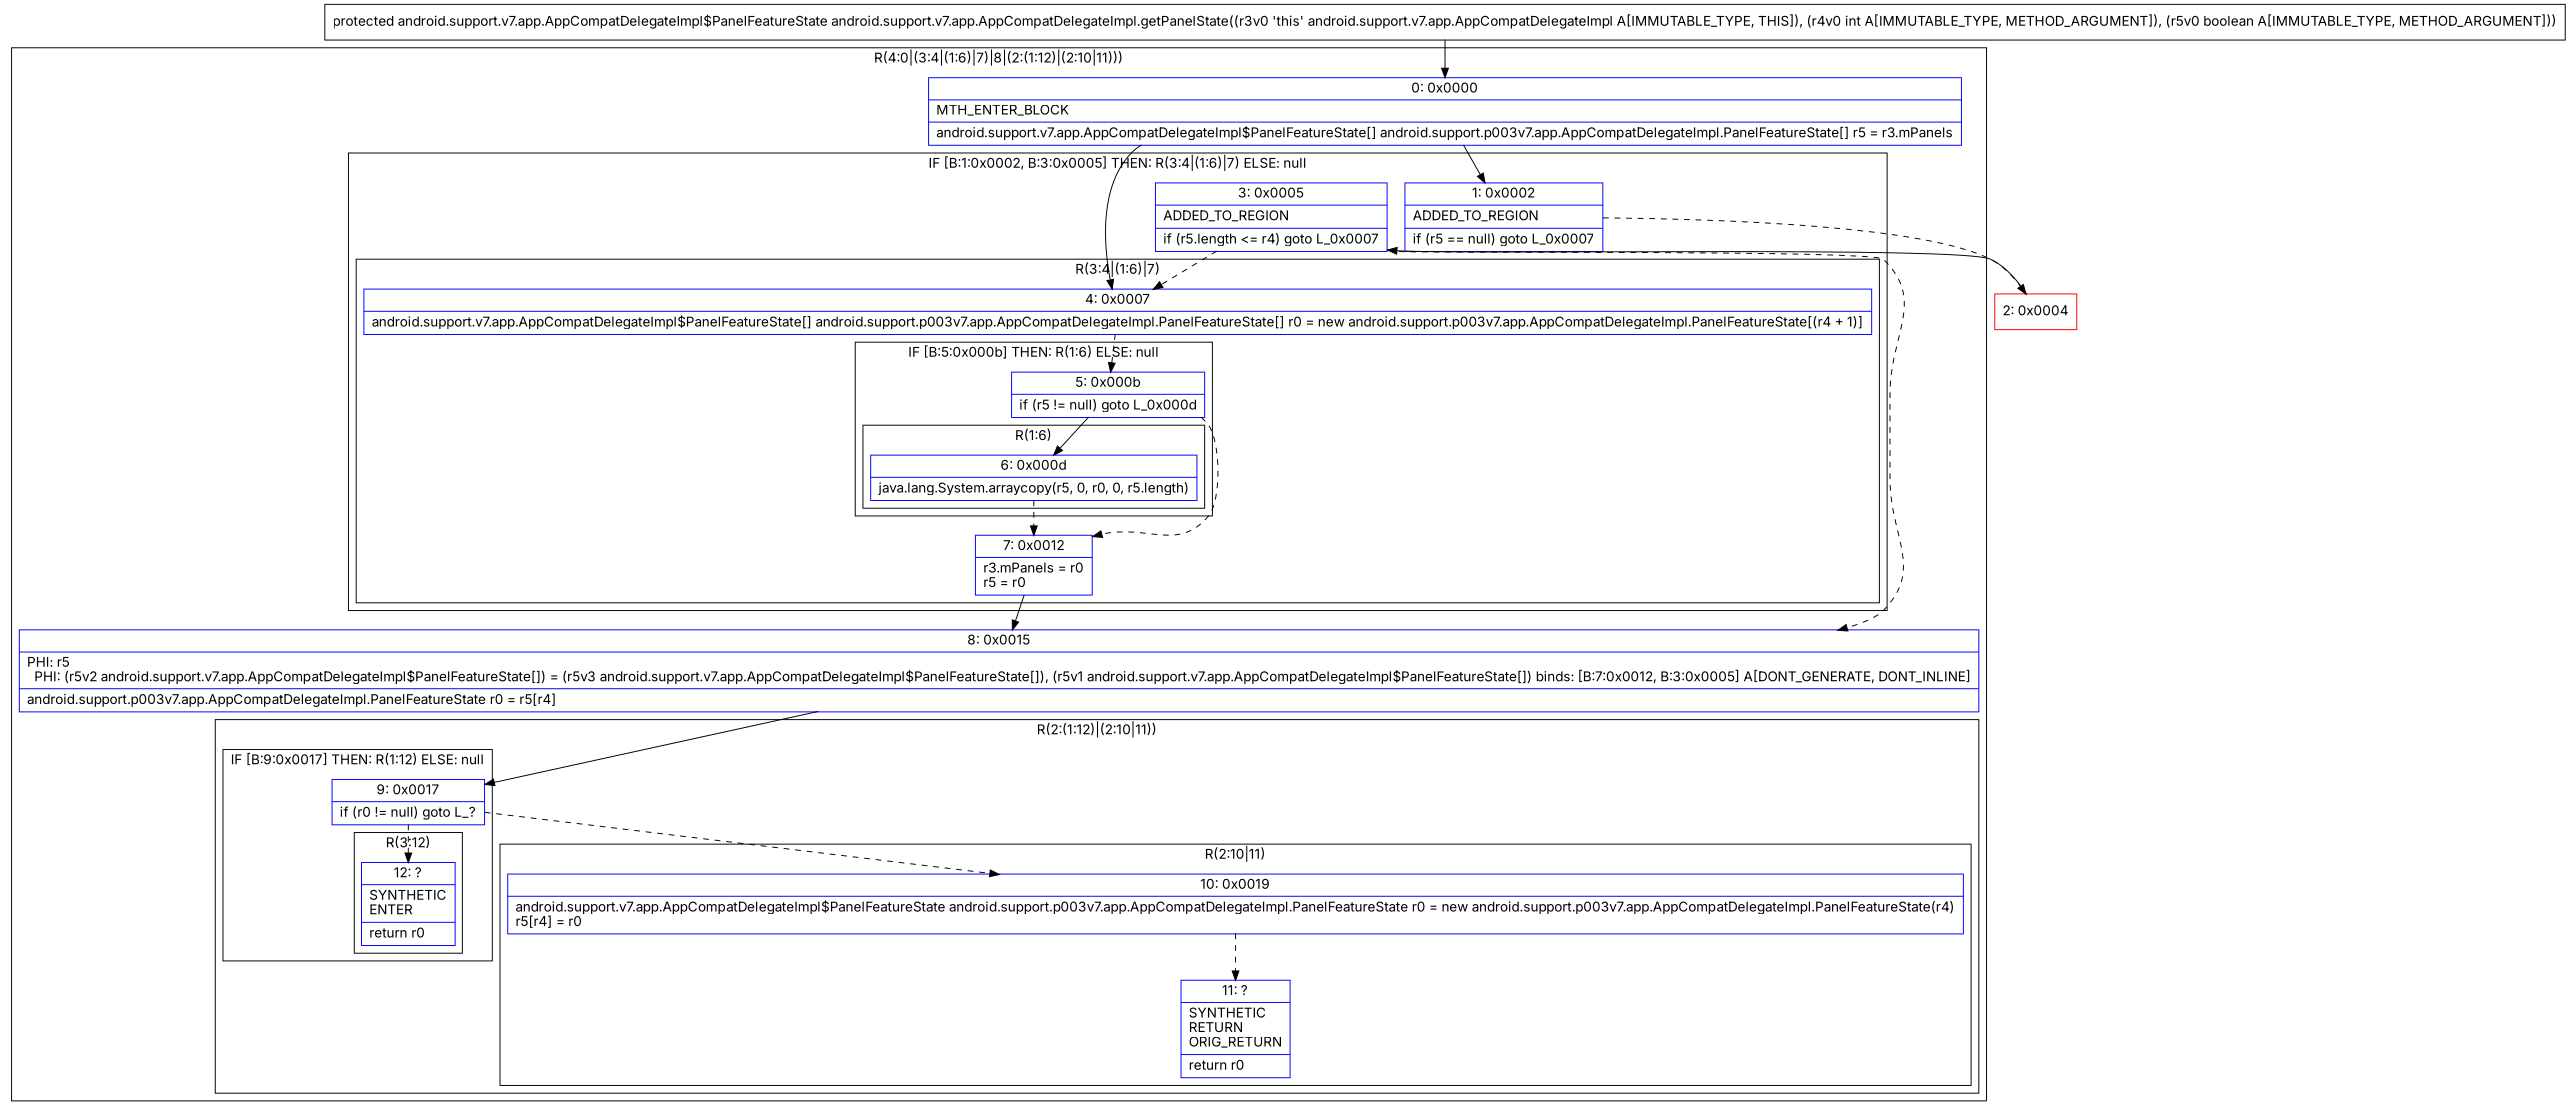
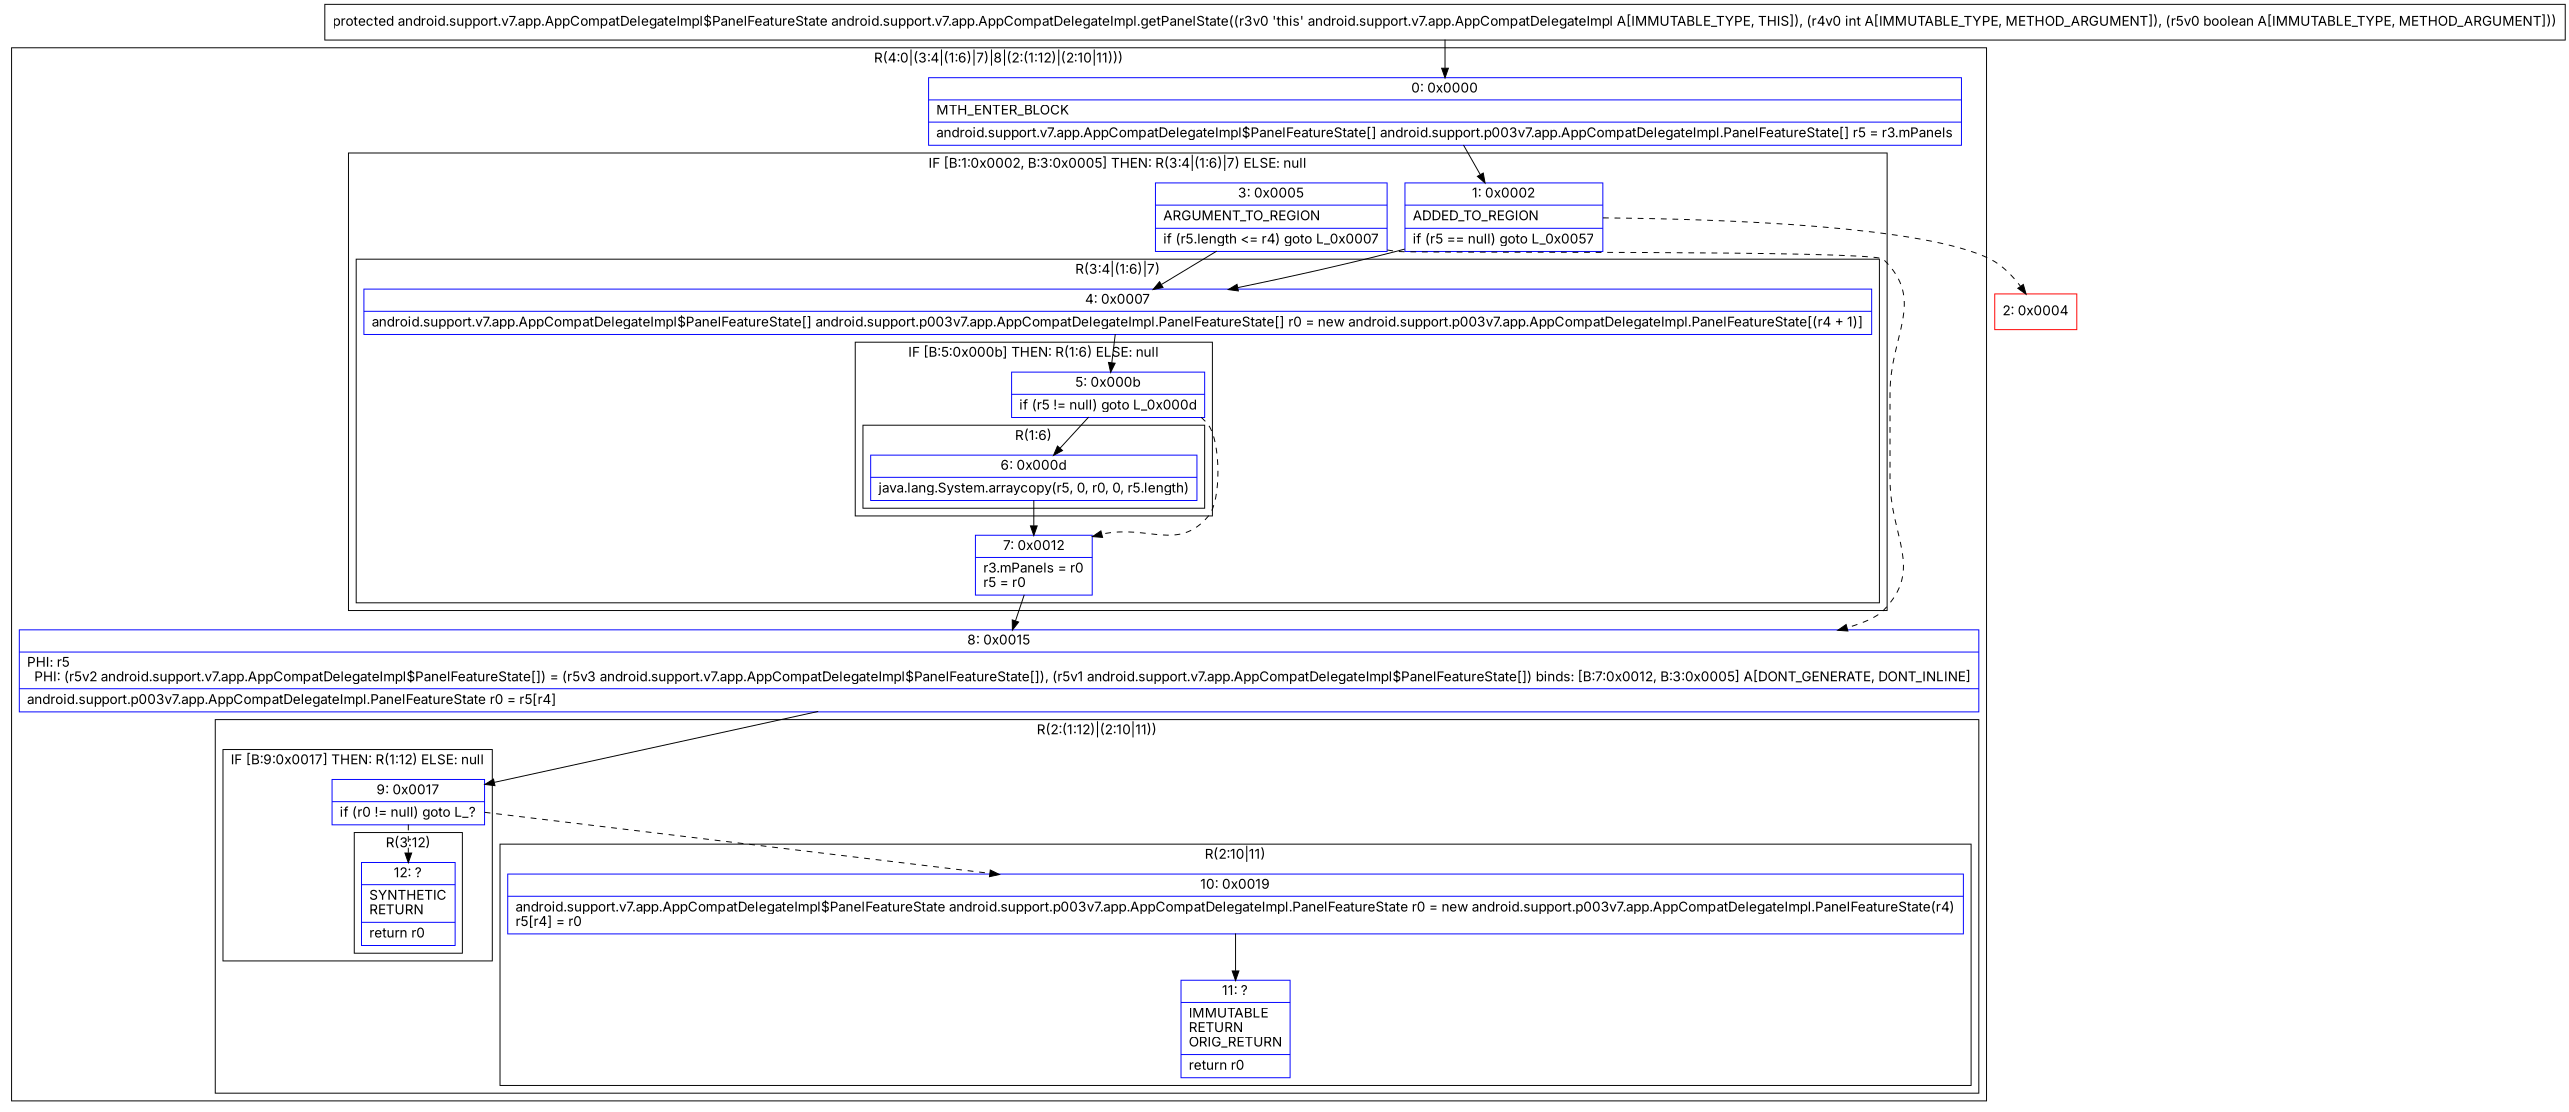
(1108, 207) -> (1322, 269)
(1226, 216) -> (1242, 216)
(1504, 239) -> (1504, 239)
(1880, 253) -> none
(1189, 268) -> (1189, 268)
(1114, 348) -> (1114, 348)
(1034, 513) -> (1034, 513)
(391, 910) -> (397, 910)
(1236, 952) -> (1236, 952)
(1228, 1014) -> (1229, 1014)
